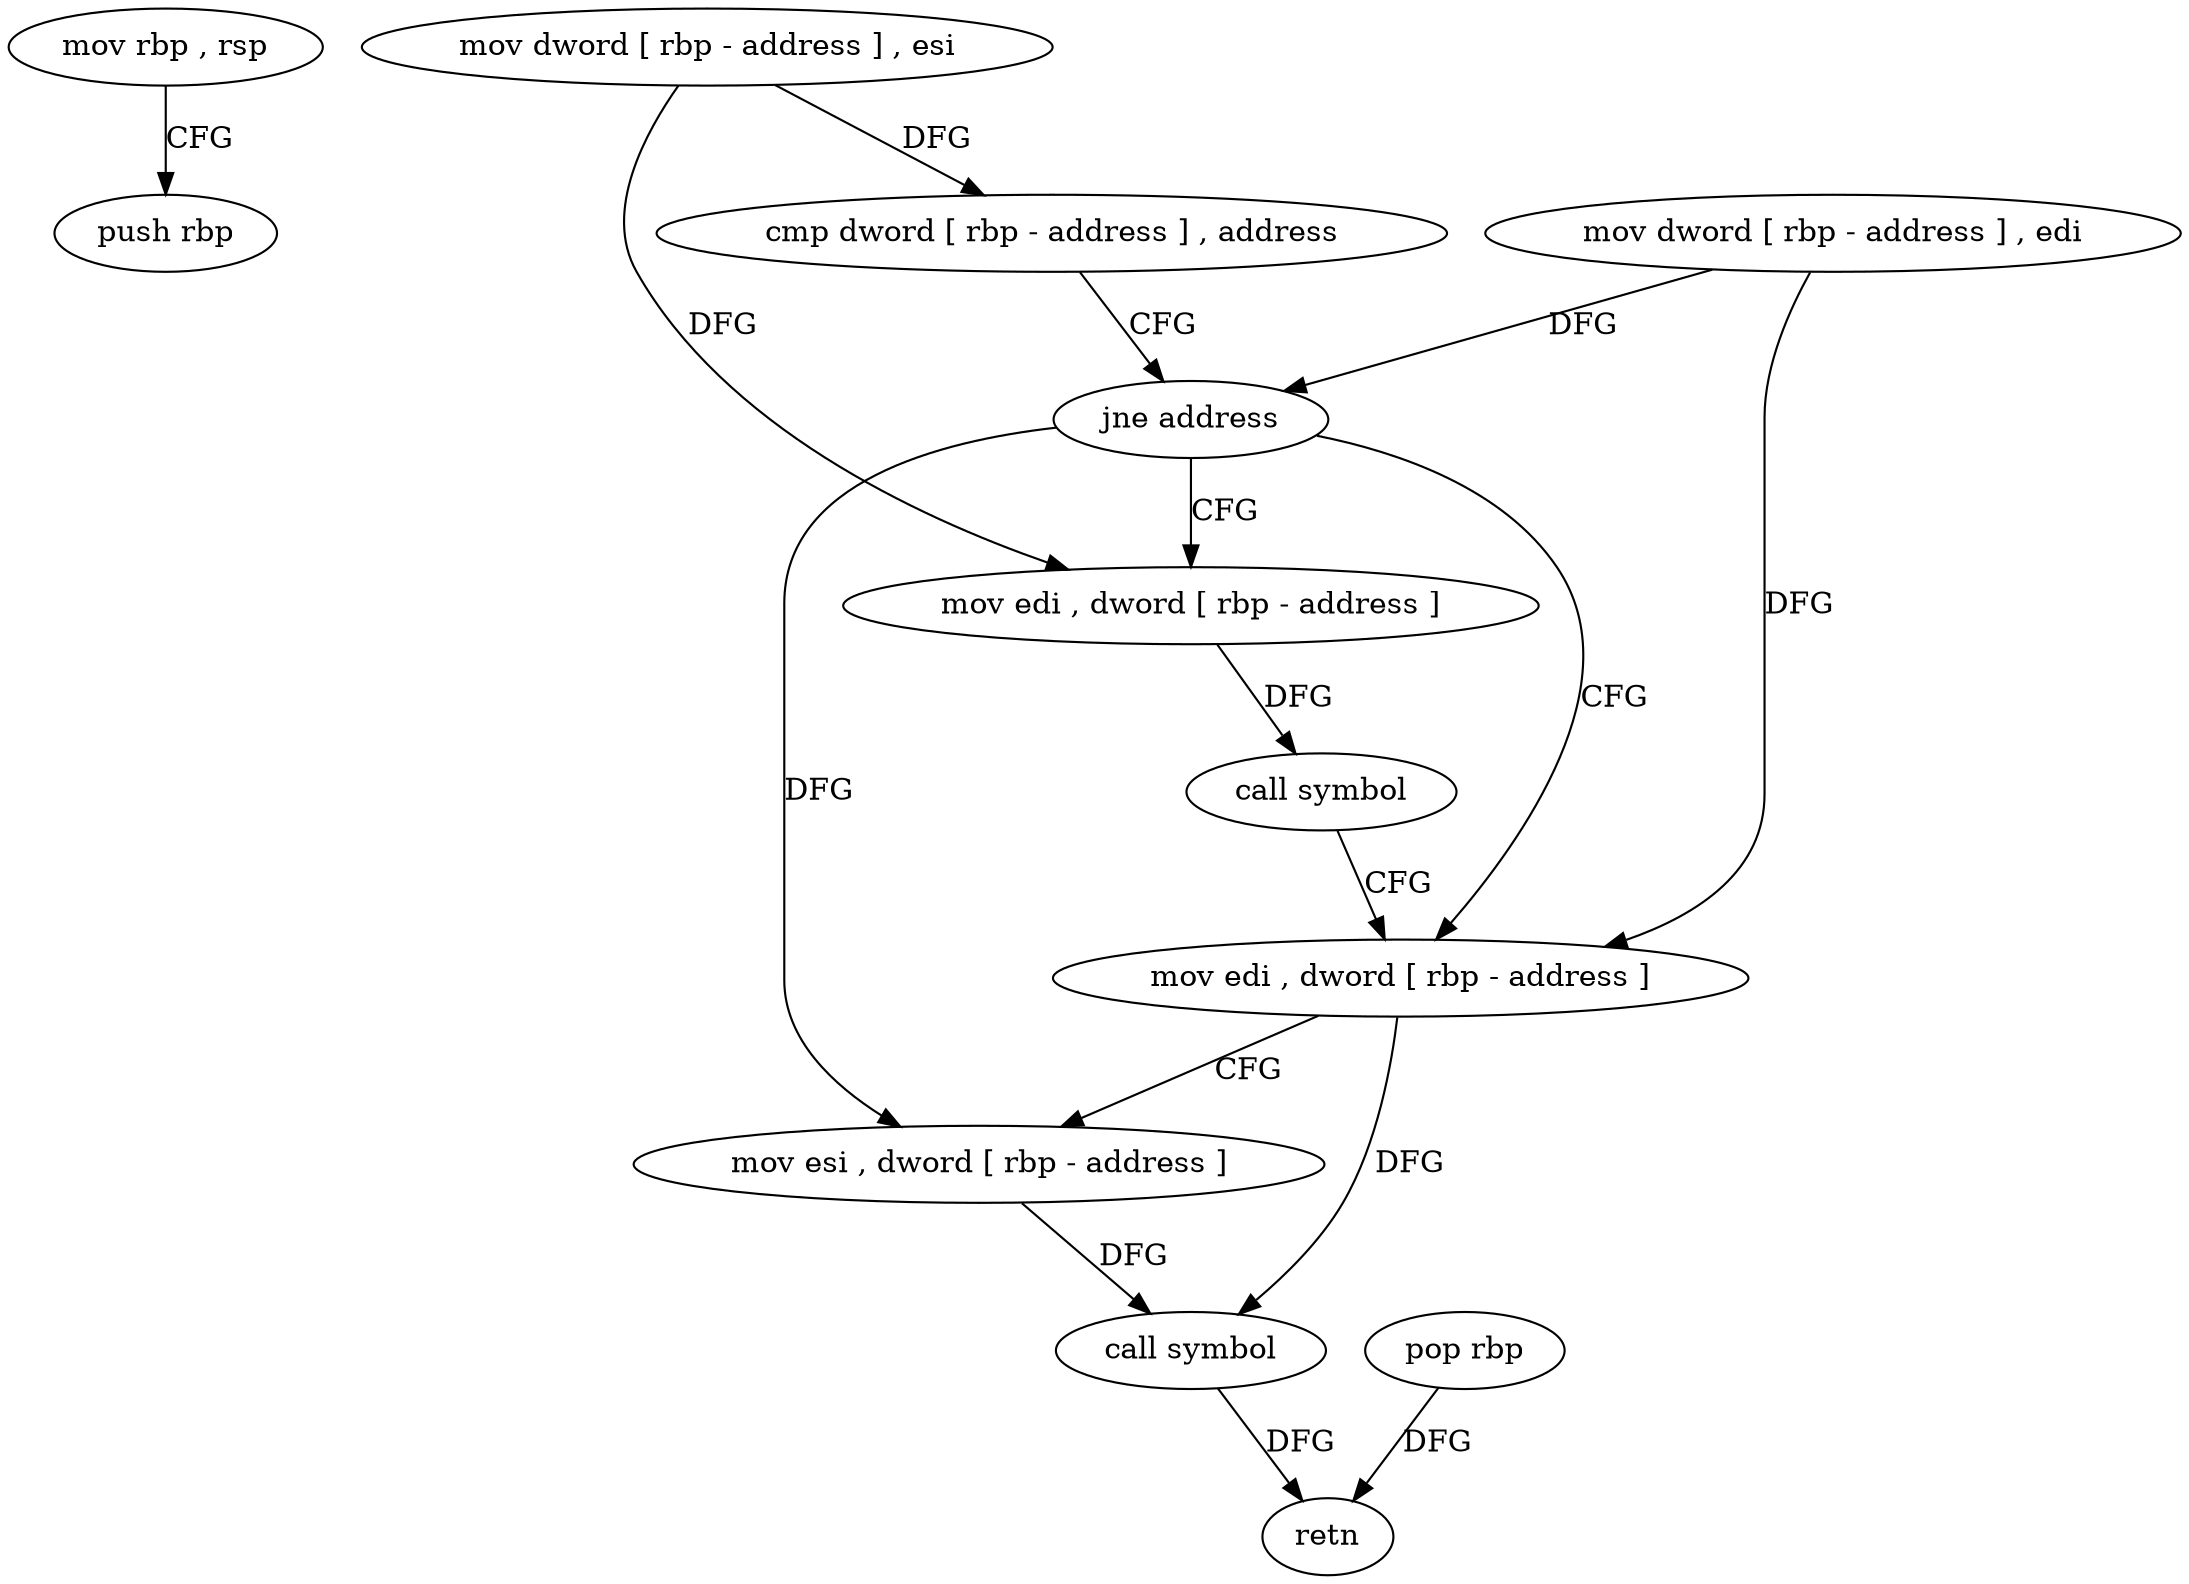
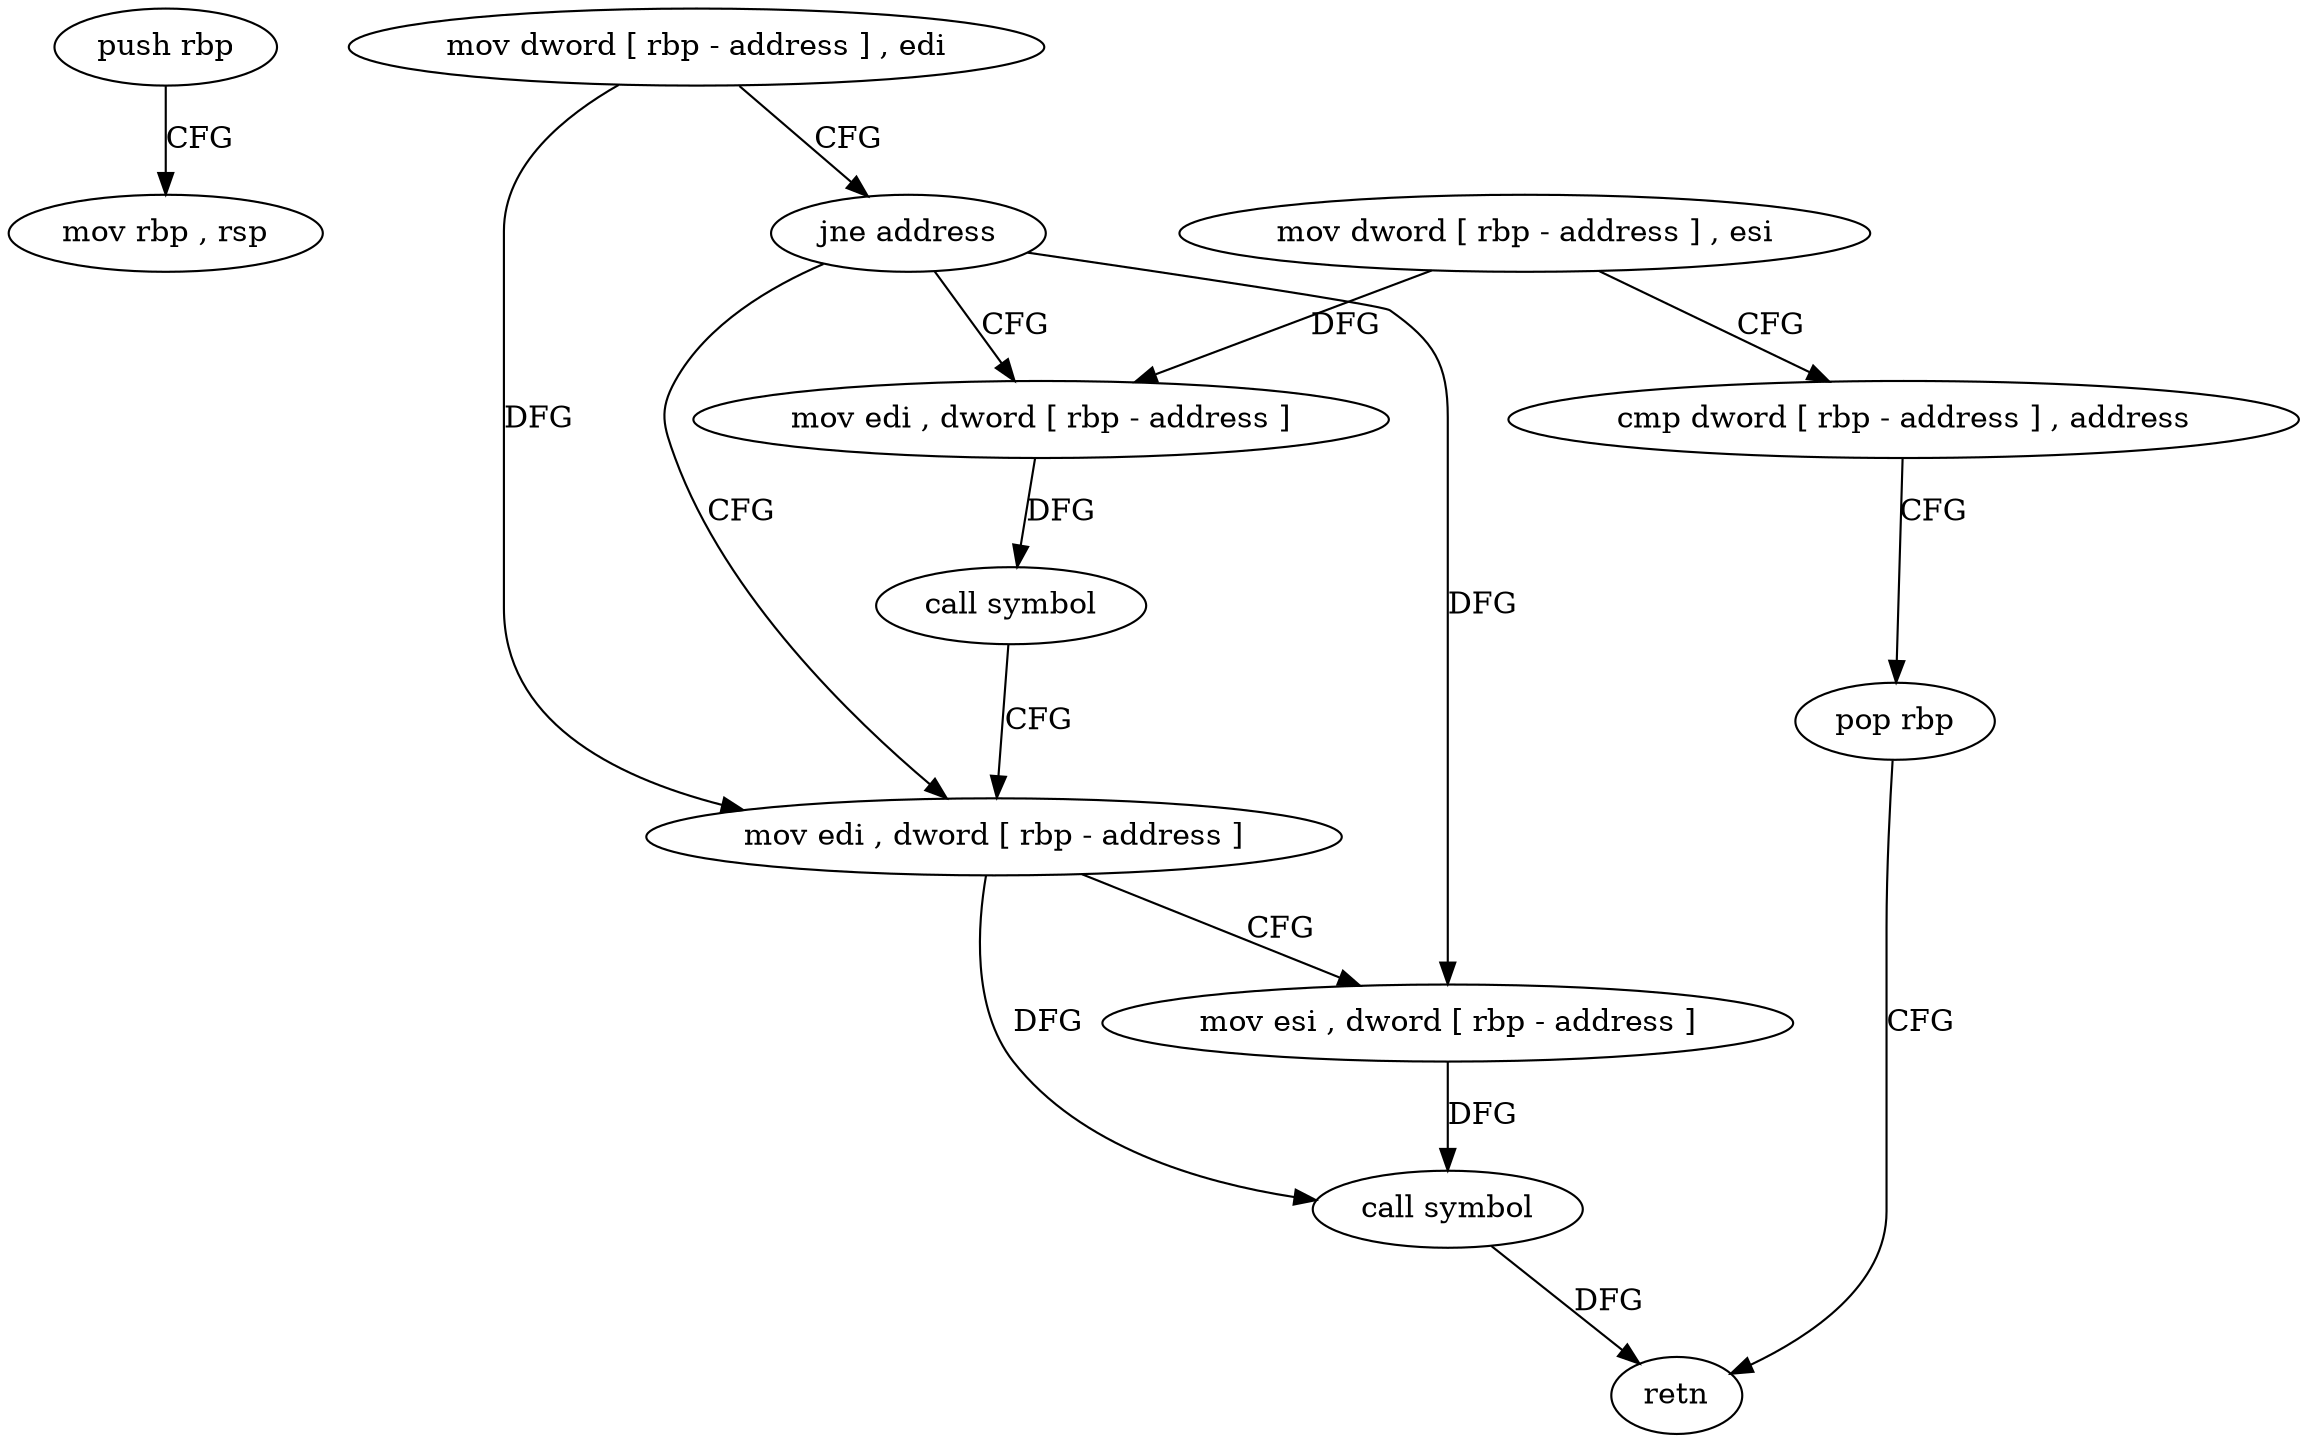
(166, 129) -> (166, 129)
(937, 140) -> (1771, 326)
(1115, 318) -> (1900, 559)
(1584, 326) -> (848, 140)
(1438, 1444) -> (1921, 1023)
